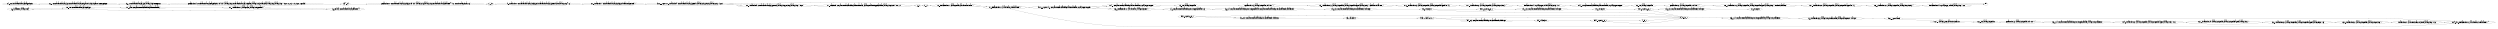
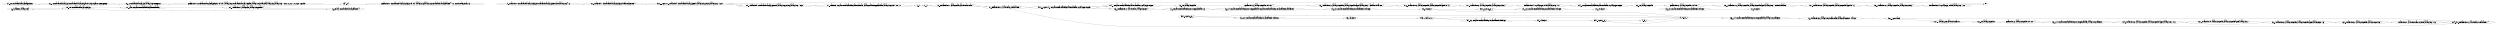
(491, 4) -> none
(1644, 9) -> none
